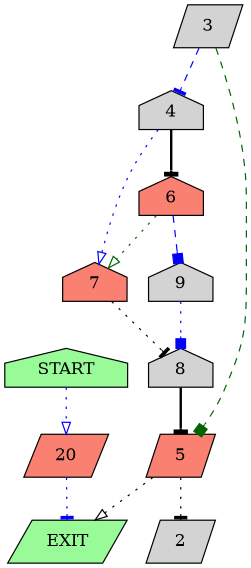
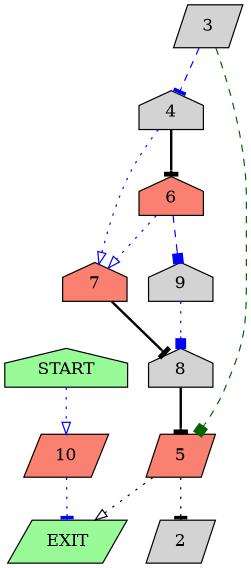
(136, 237) -> (136, 237)
(137, 326) -> (137, 326)
(66, 456) -> (66, 456)
